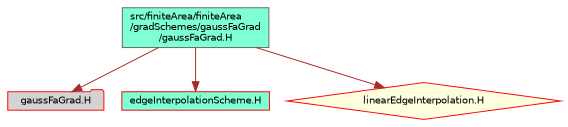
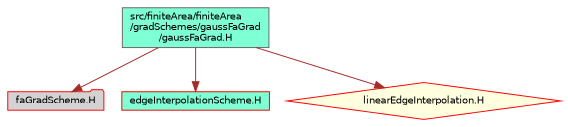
(56, 101) -> (56, 101)
